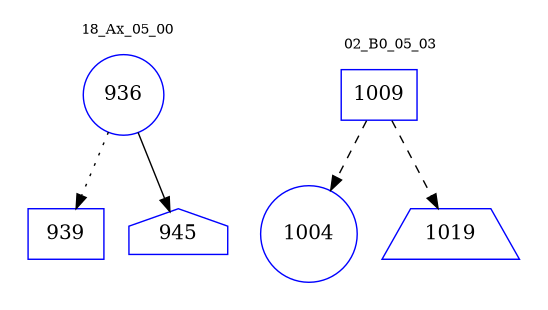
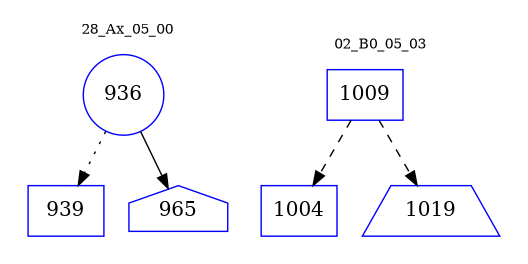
(128, 30) -> (128, 30)
(178, 234) -> (178, 211)
(309, 234) -> (299, 211)
